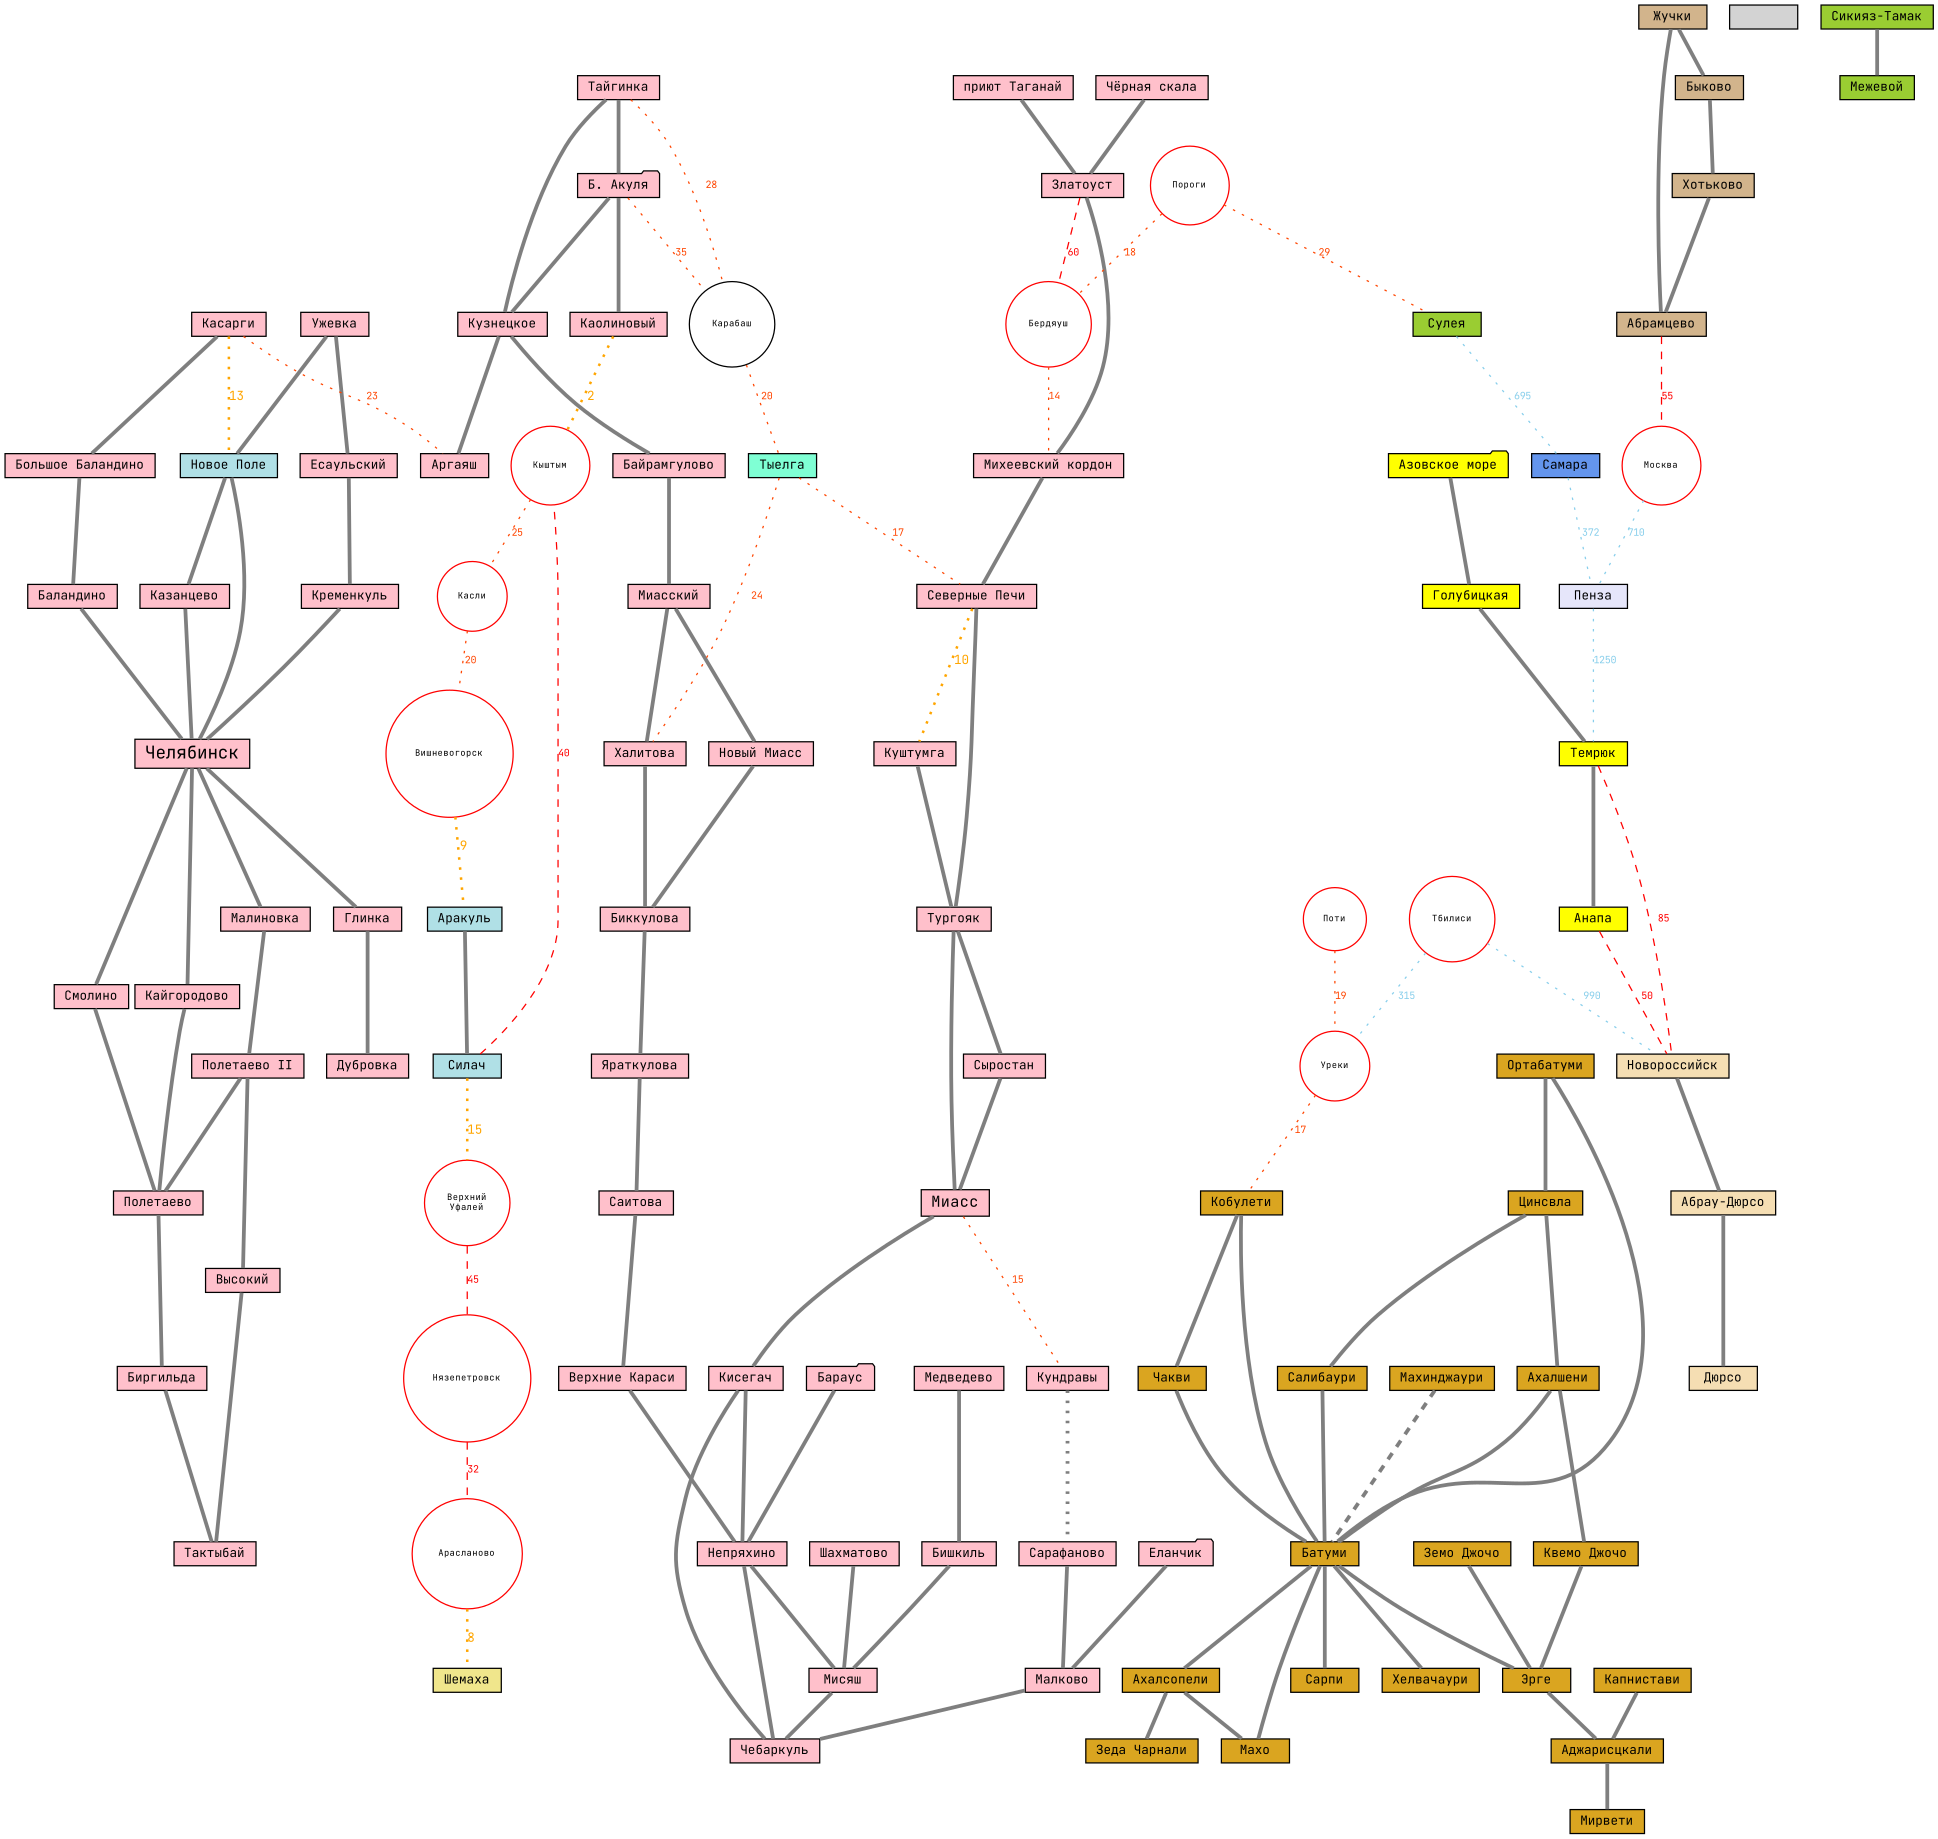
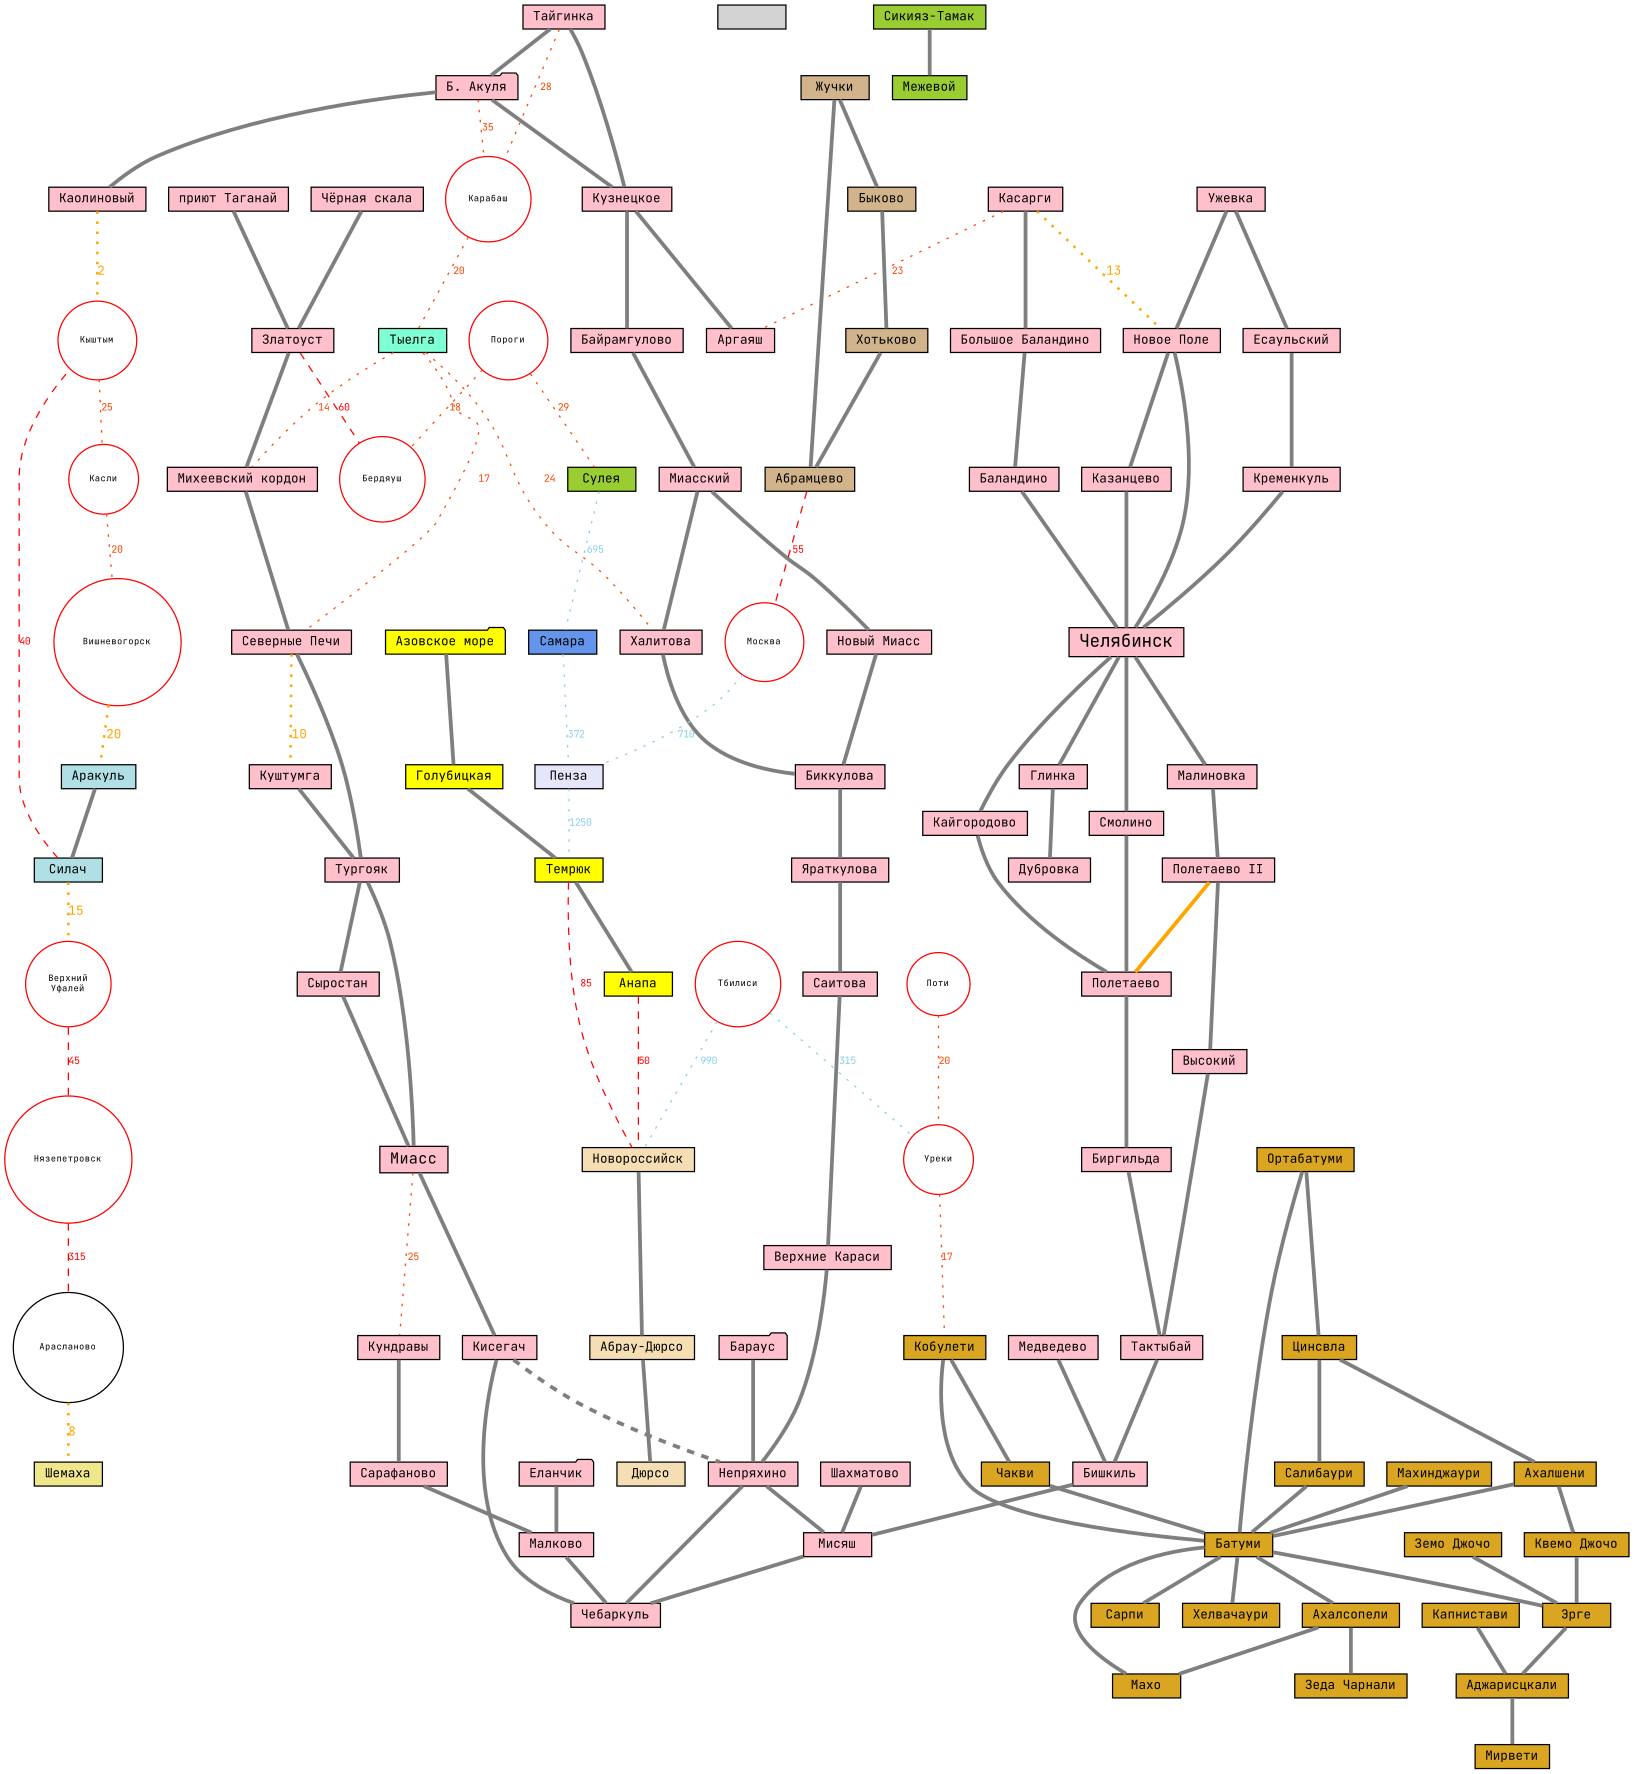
(732, 324) -> (488, 199)
(1049, 410) -> (317, 403)
(229, 466) -> (1172, 340)
(464, 847) -> (114, 735)
(1341, 997) -> (945, 1062)
(203, 1135) -> (1172, 927)
(1018, 1280) -> (414, 1258)
none -> (1136, 1411)
(744, 1466) -> (612, 1420)
(1068, 1466) -> (399, 1411)
(1383, 1466) -> (1339, 1509)
(474, 1470) -> (77, 1258)
(467, 1554) -> (68, 1348)
